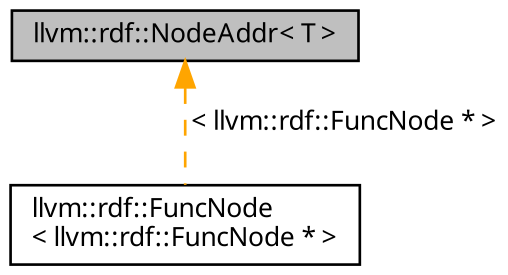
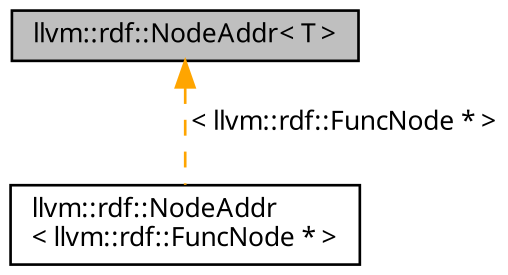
(185, 225) -> (185, 225)
